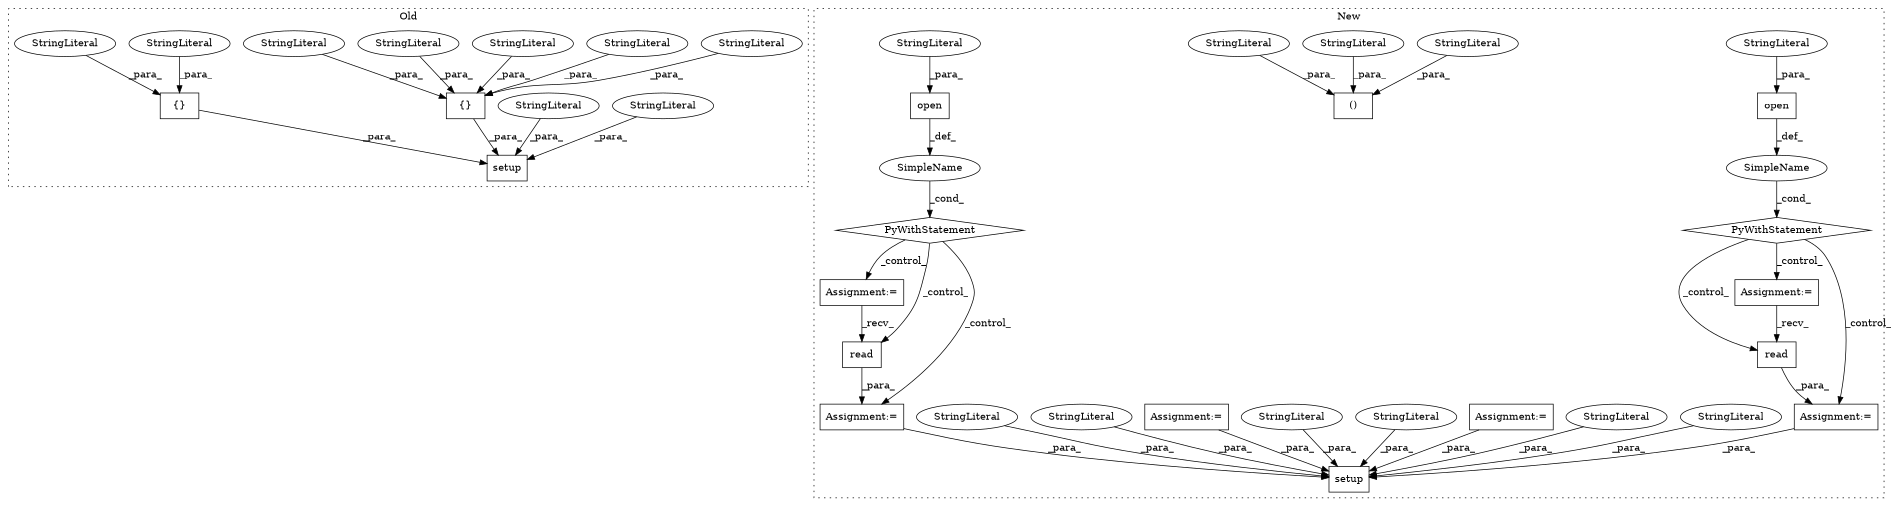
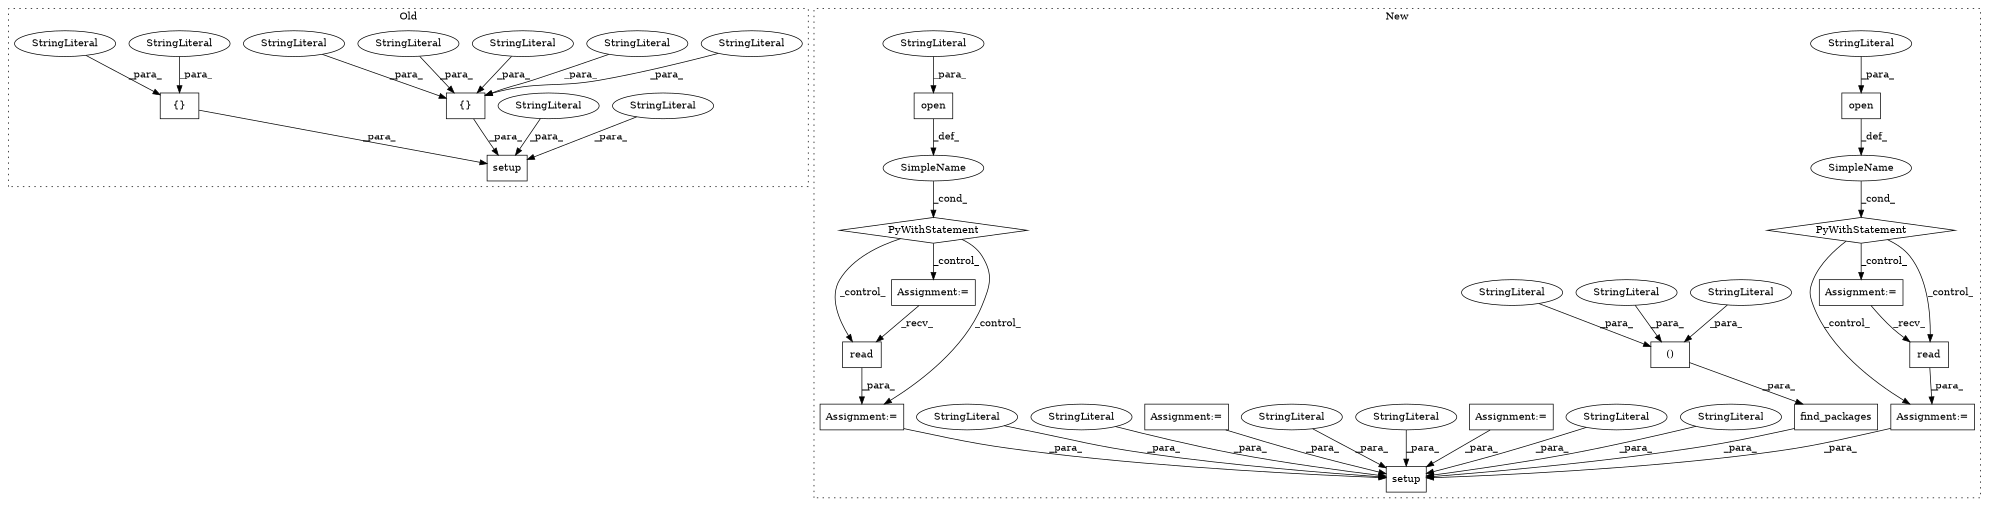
none -> (1836, 417)
